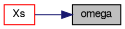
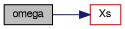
(48, 15) -> (66, 15)
